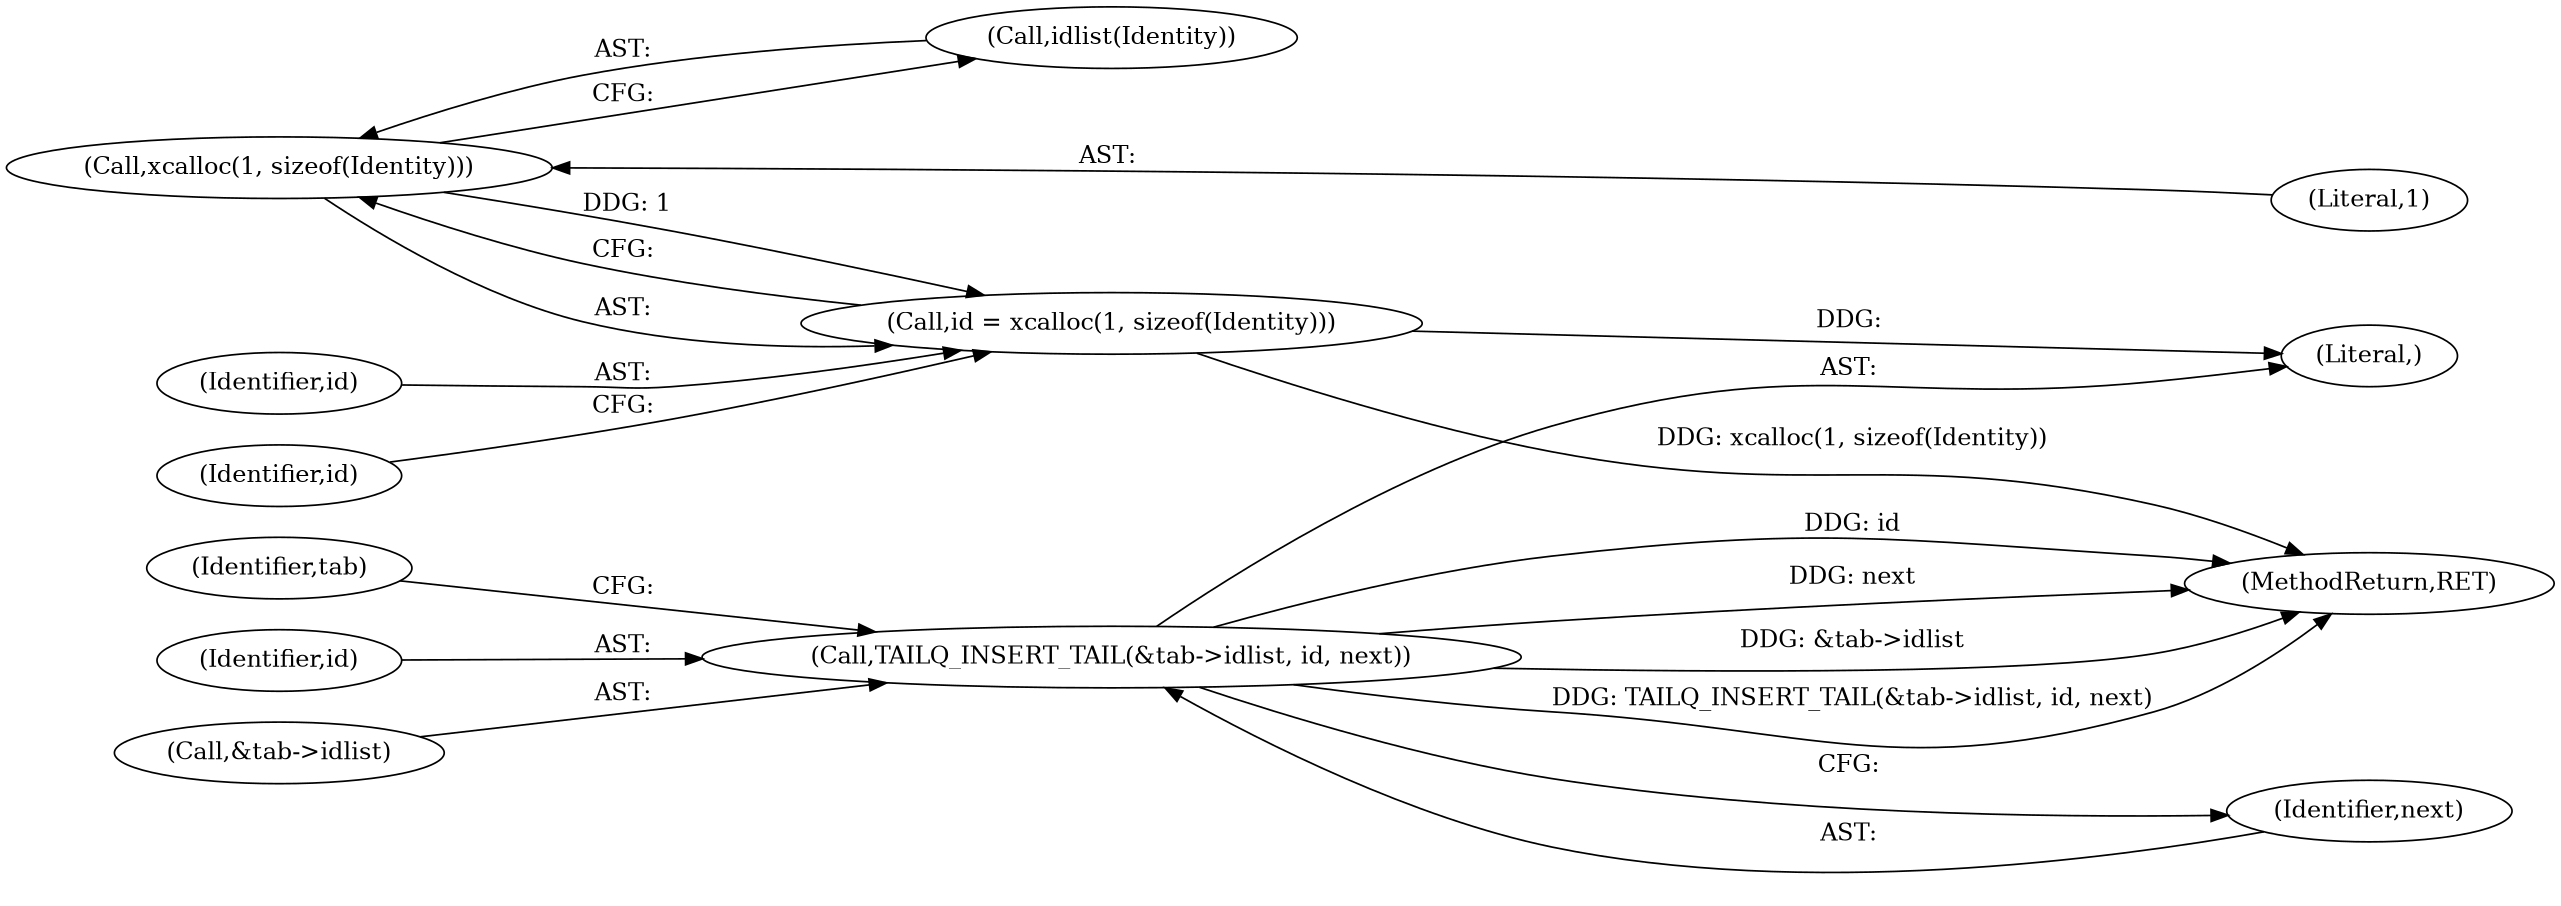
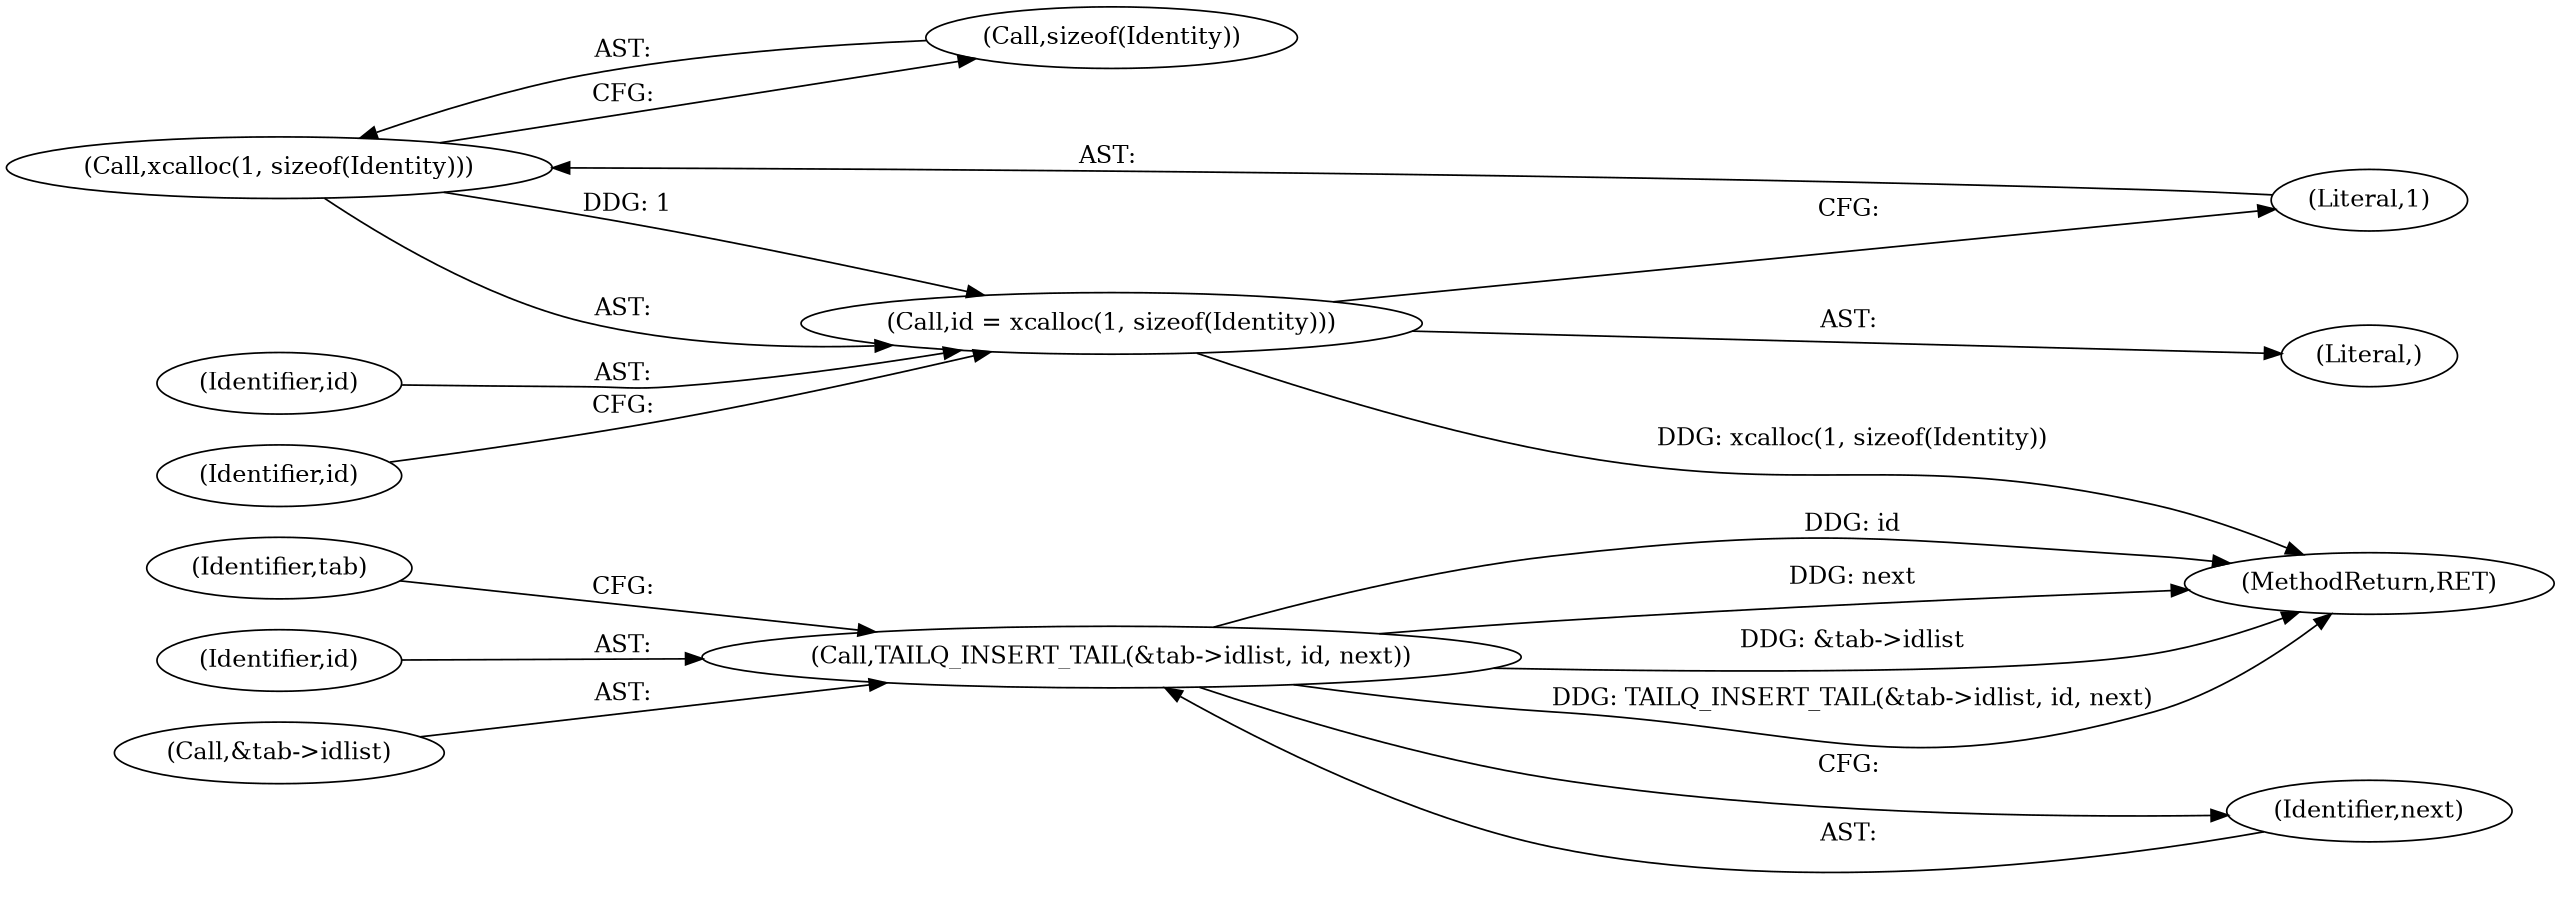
(1112, 38) -> (1112, 38)
(615, 270) -> (1796, 256)
(1853, 321) -> (1853, 321)
(1687, 396) -> none
